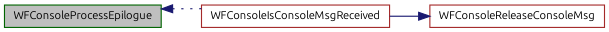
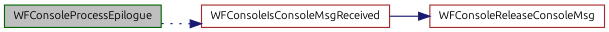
(187, 9) -> (176, 24)
